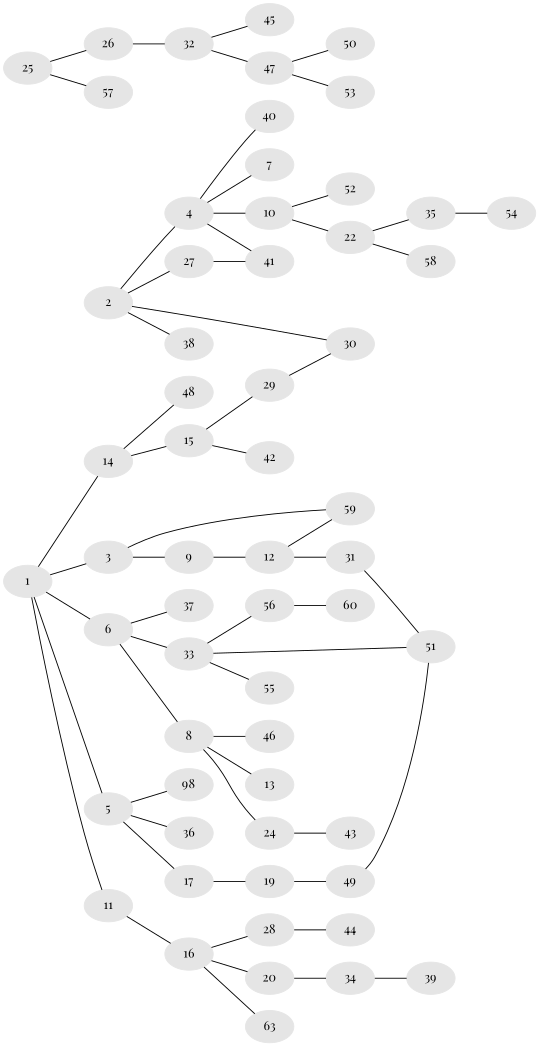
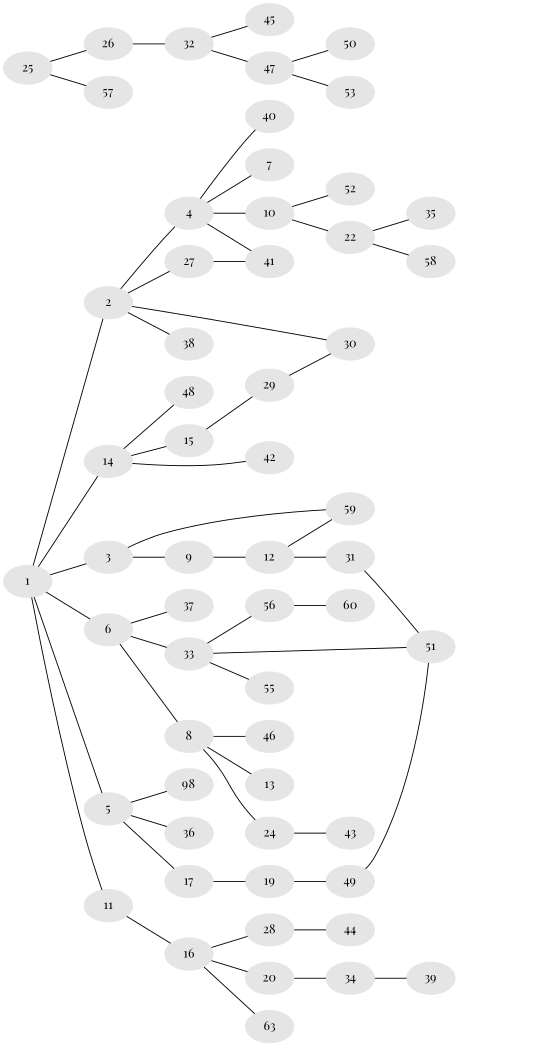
(512, 213) -> none
none -> (68, 442)
(229, 449) -> (189, 466)
